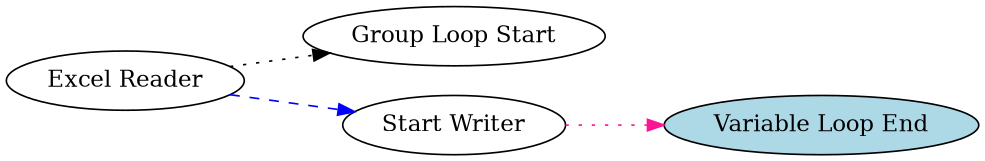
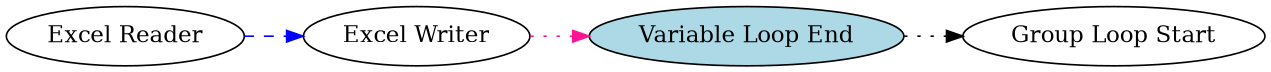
(272, 61) -> (925, 36)
(454, 125) -> (417, 36)
